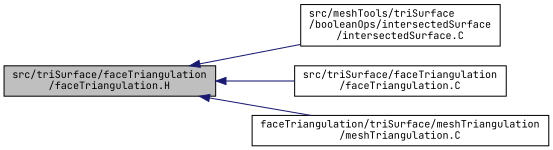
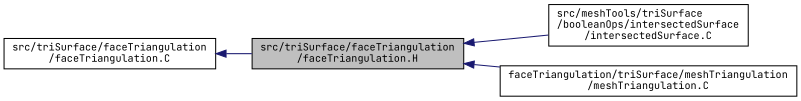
(260, 81) -> (239, 54)
